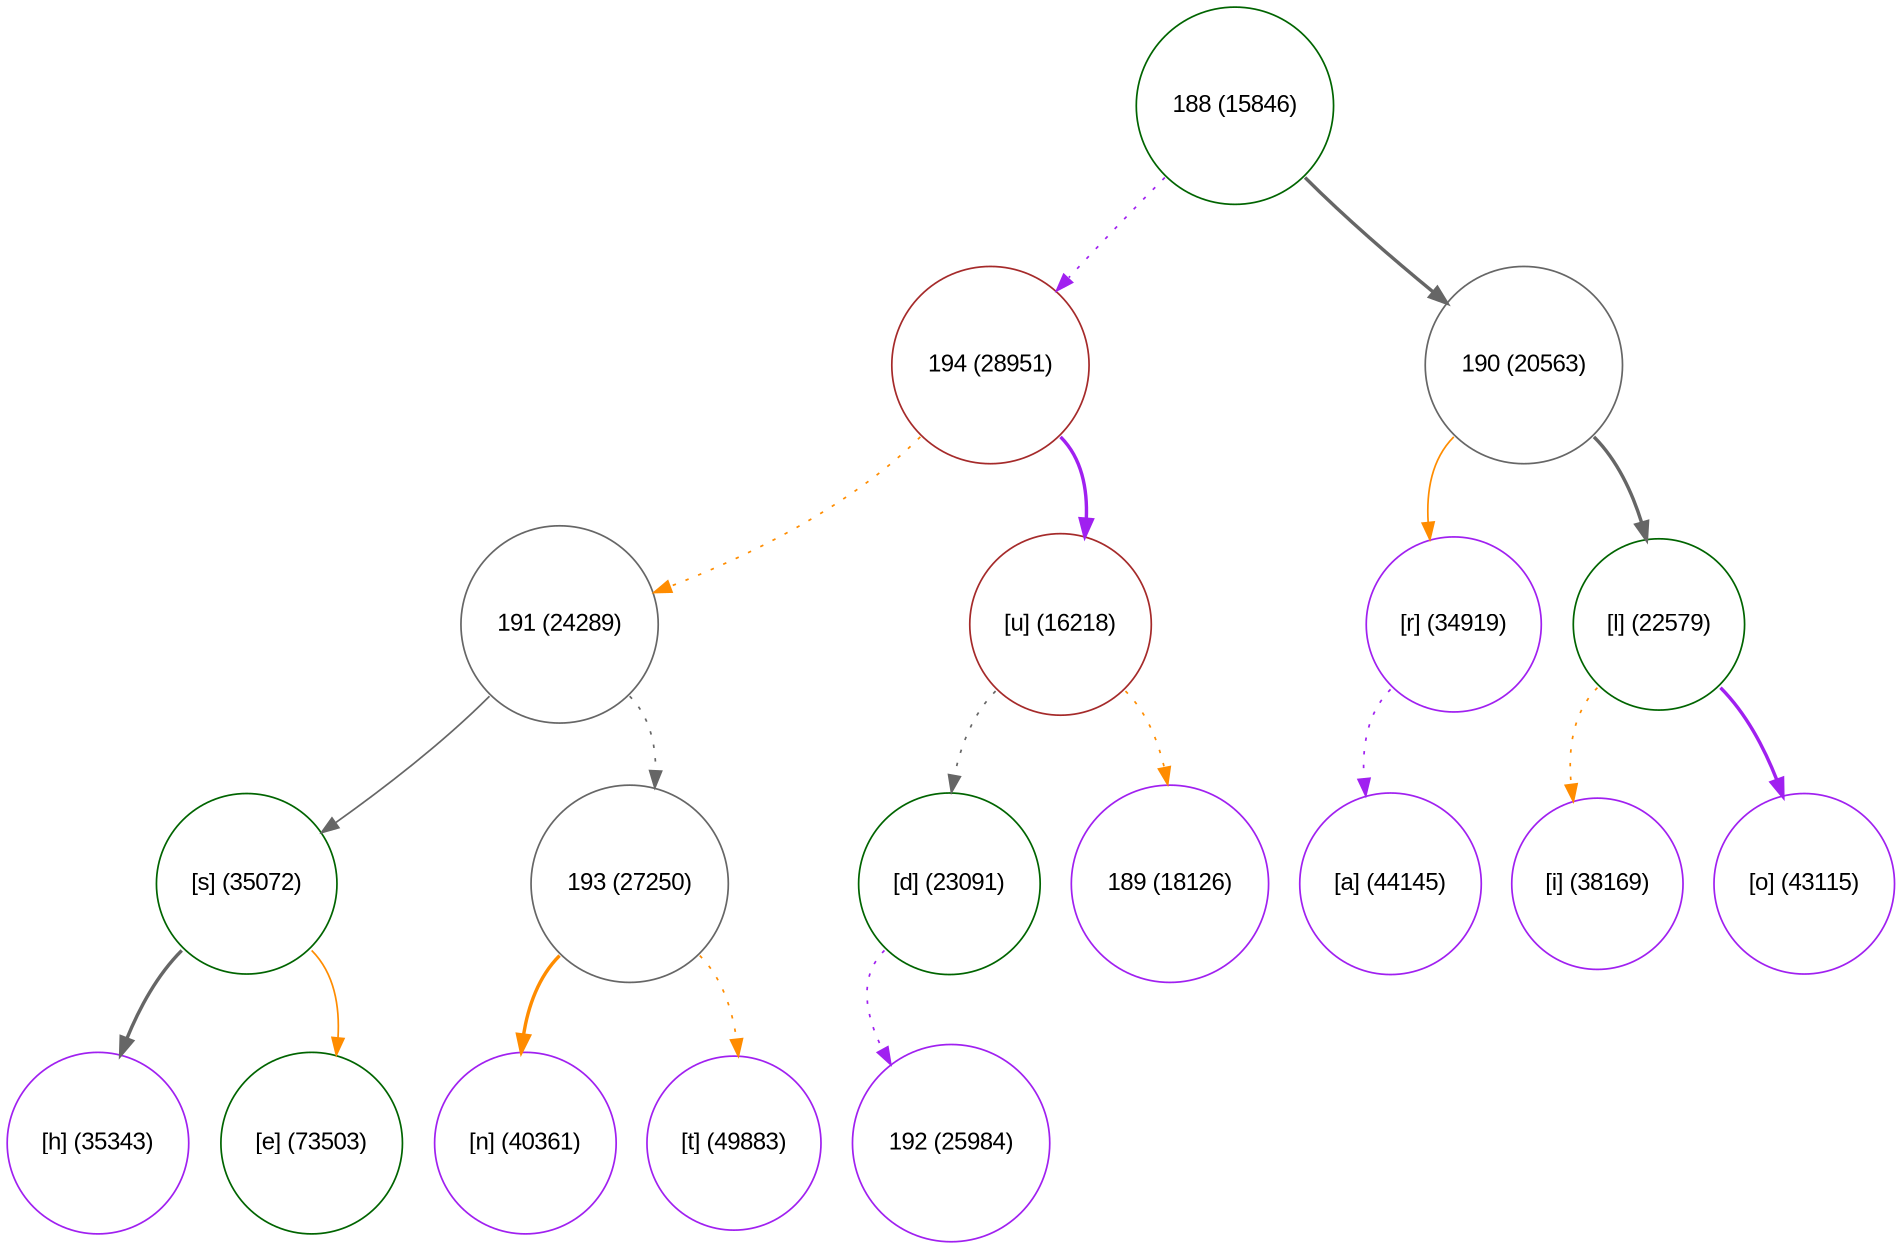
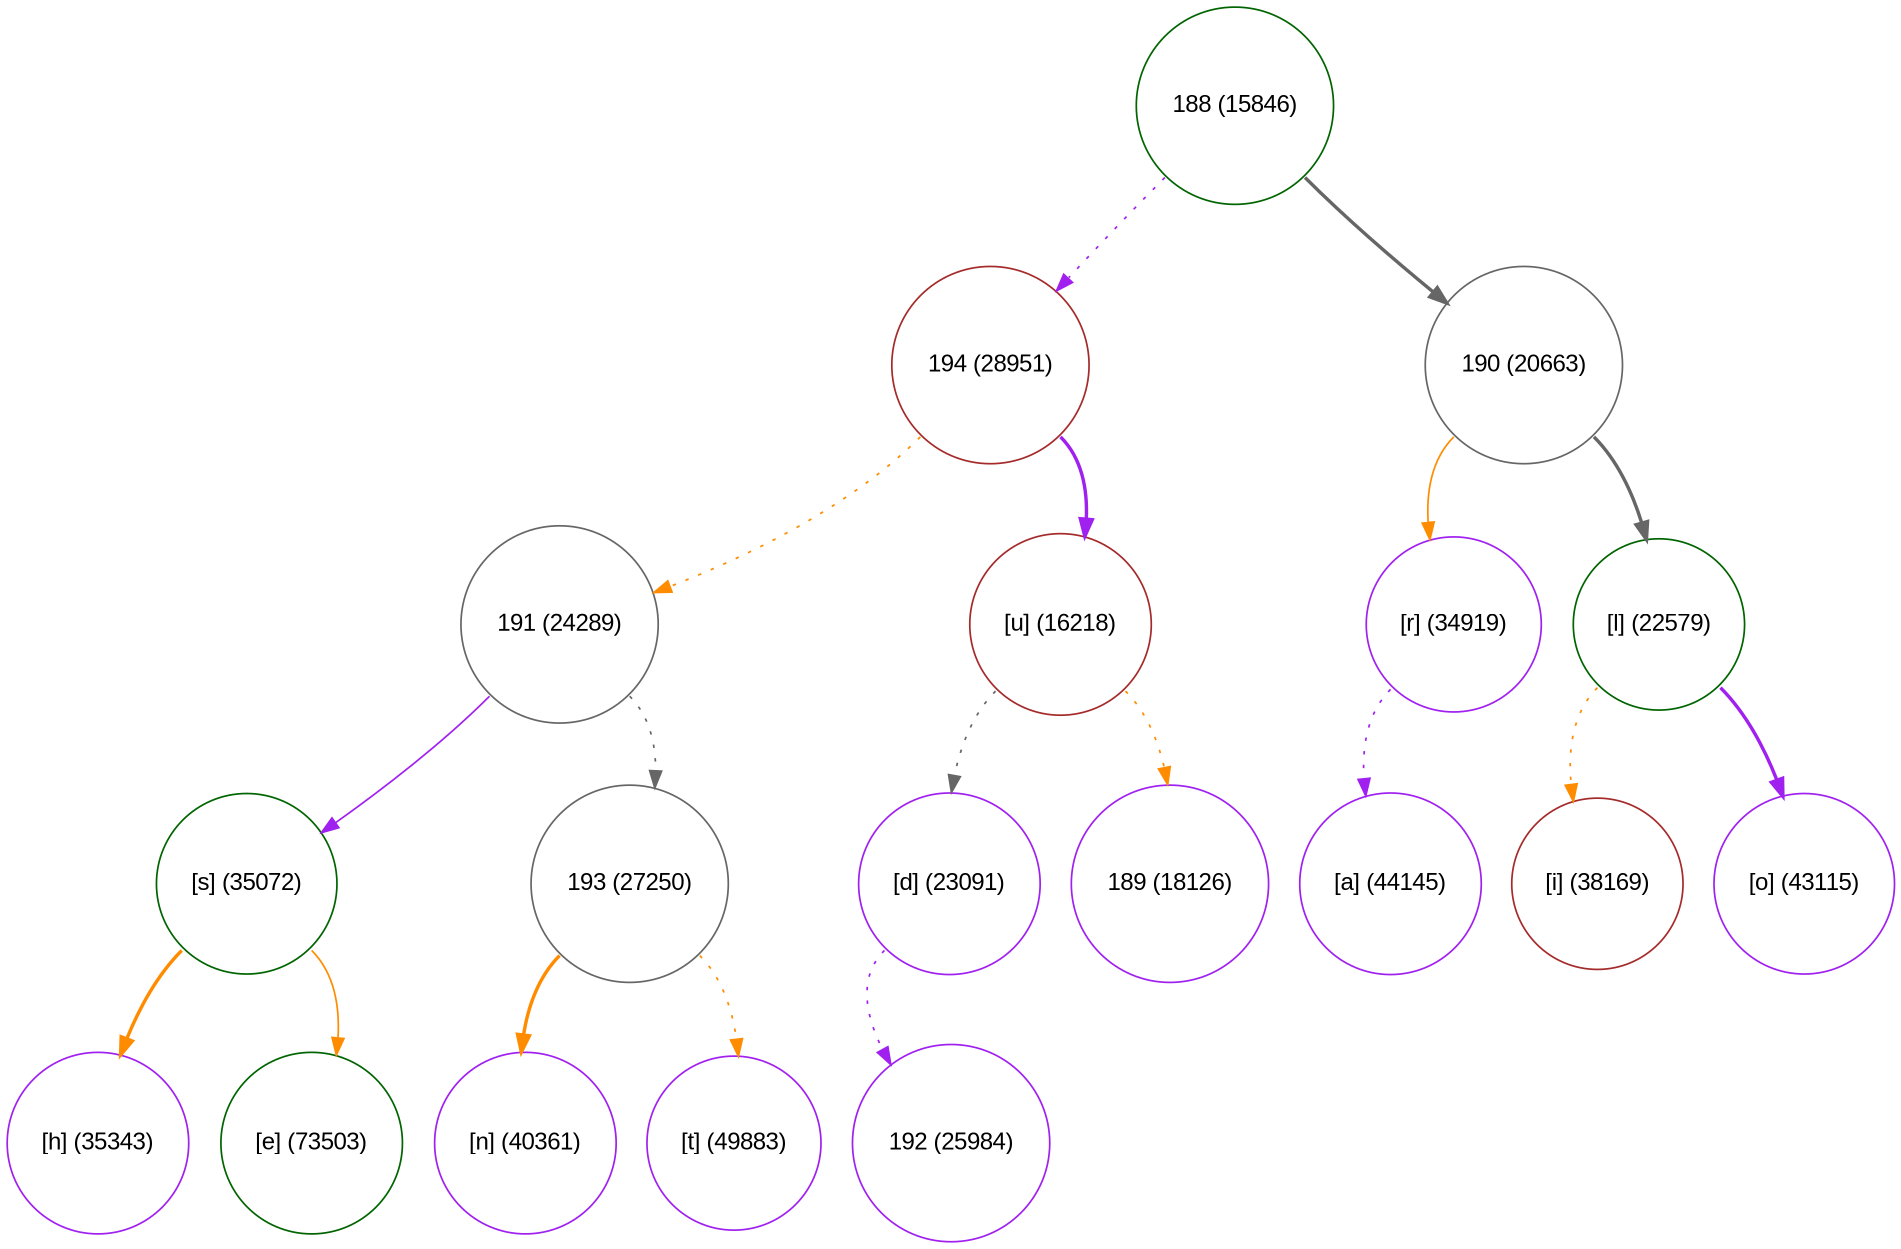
(1524, 365) -> (1524, 365)
(415, 762) -> (415, 762)
(949, 884) -> (949, 884)
(1597, 884) -> (1597, 884)
(150, 992) -> (150, 992)
